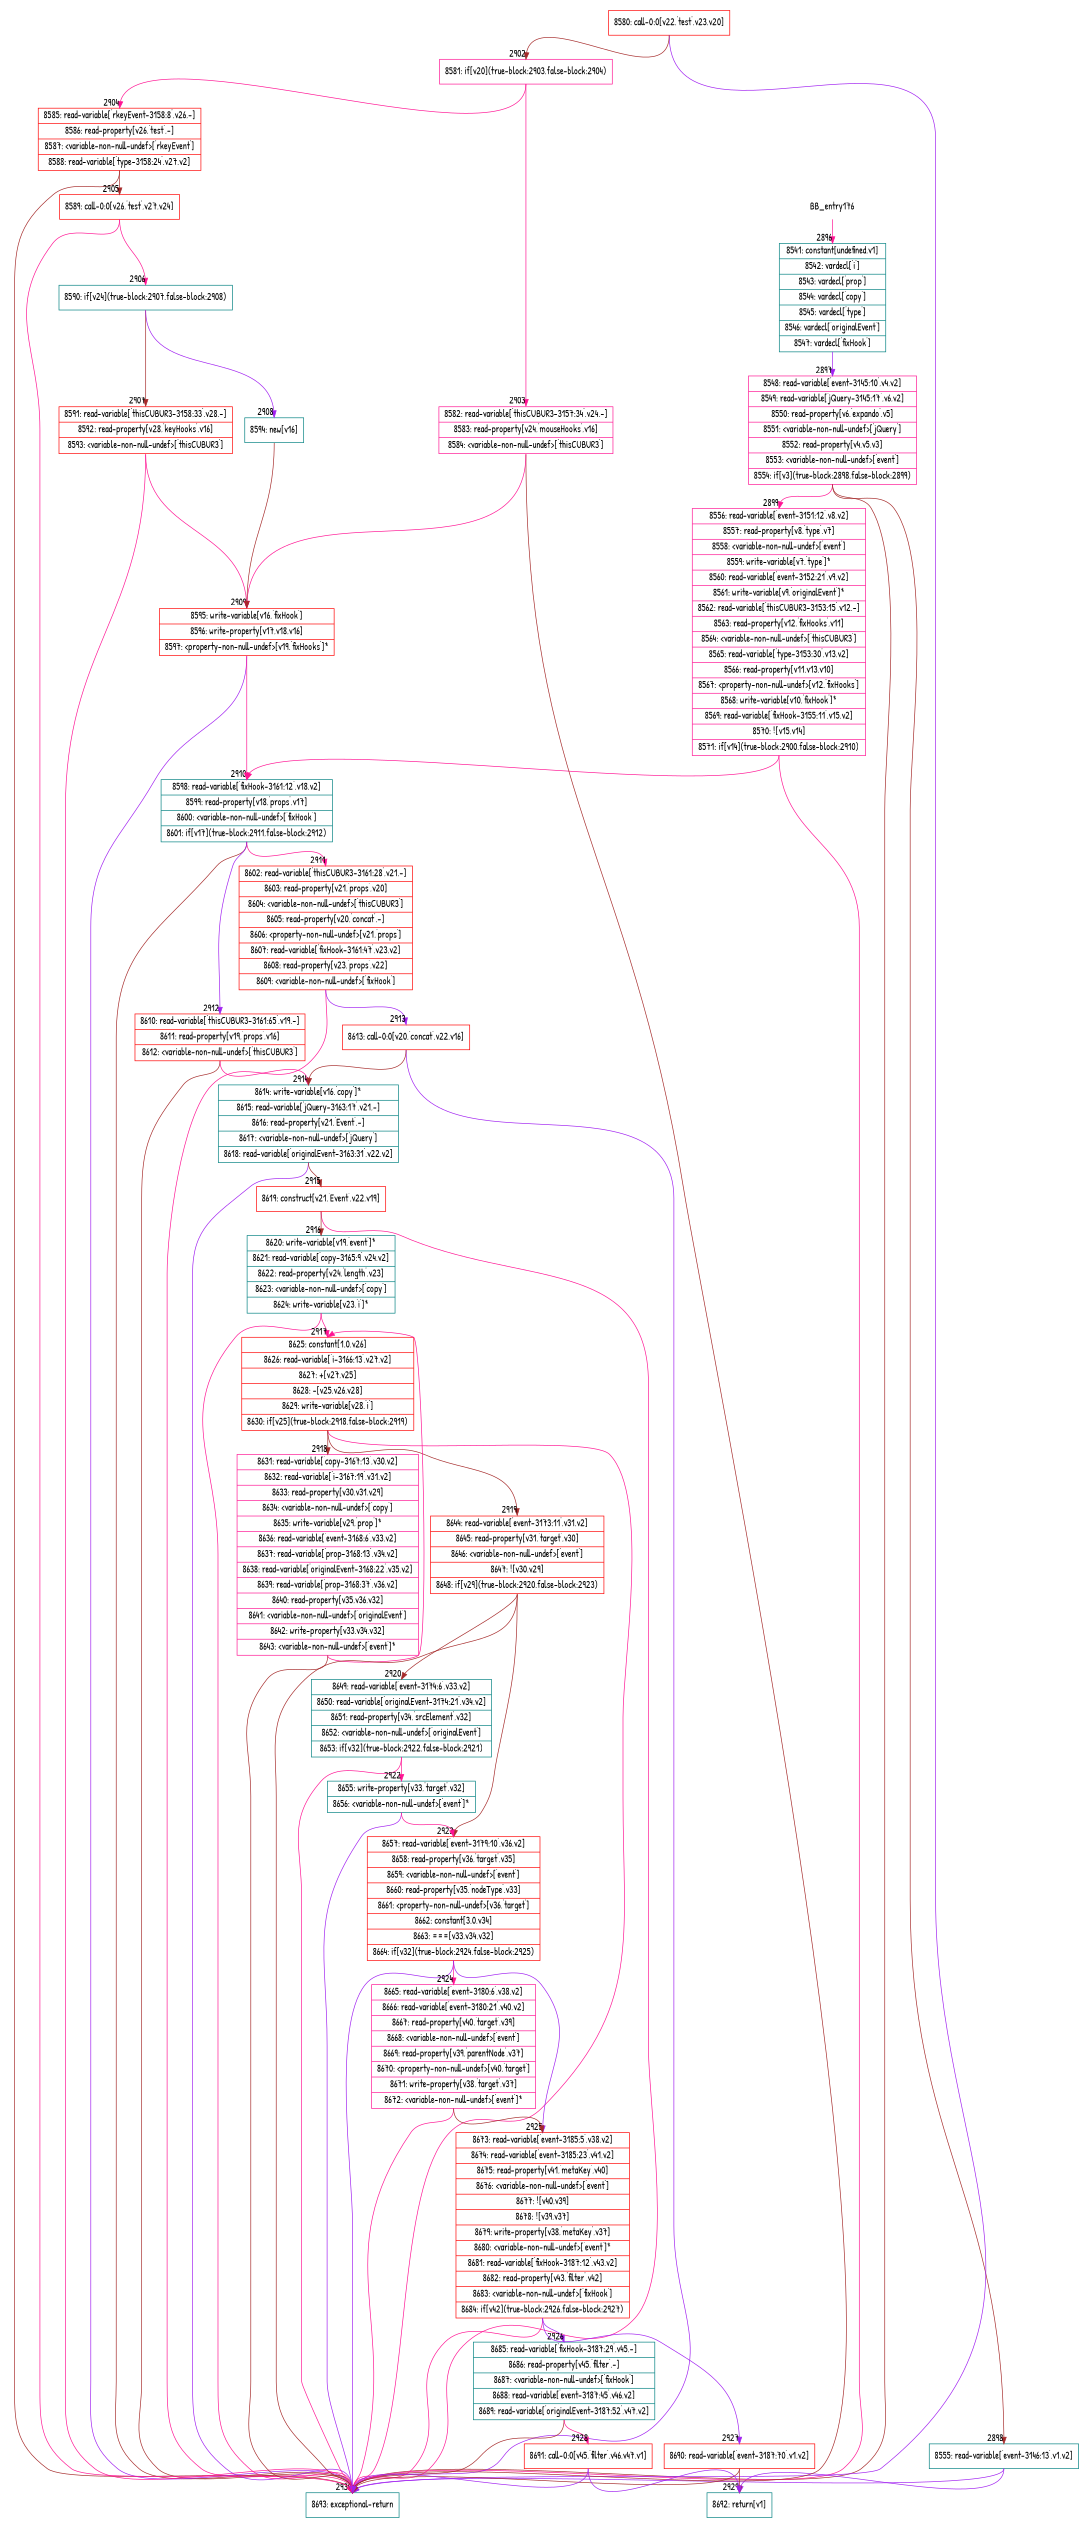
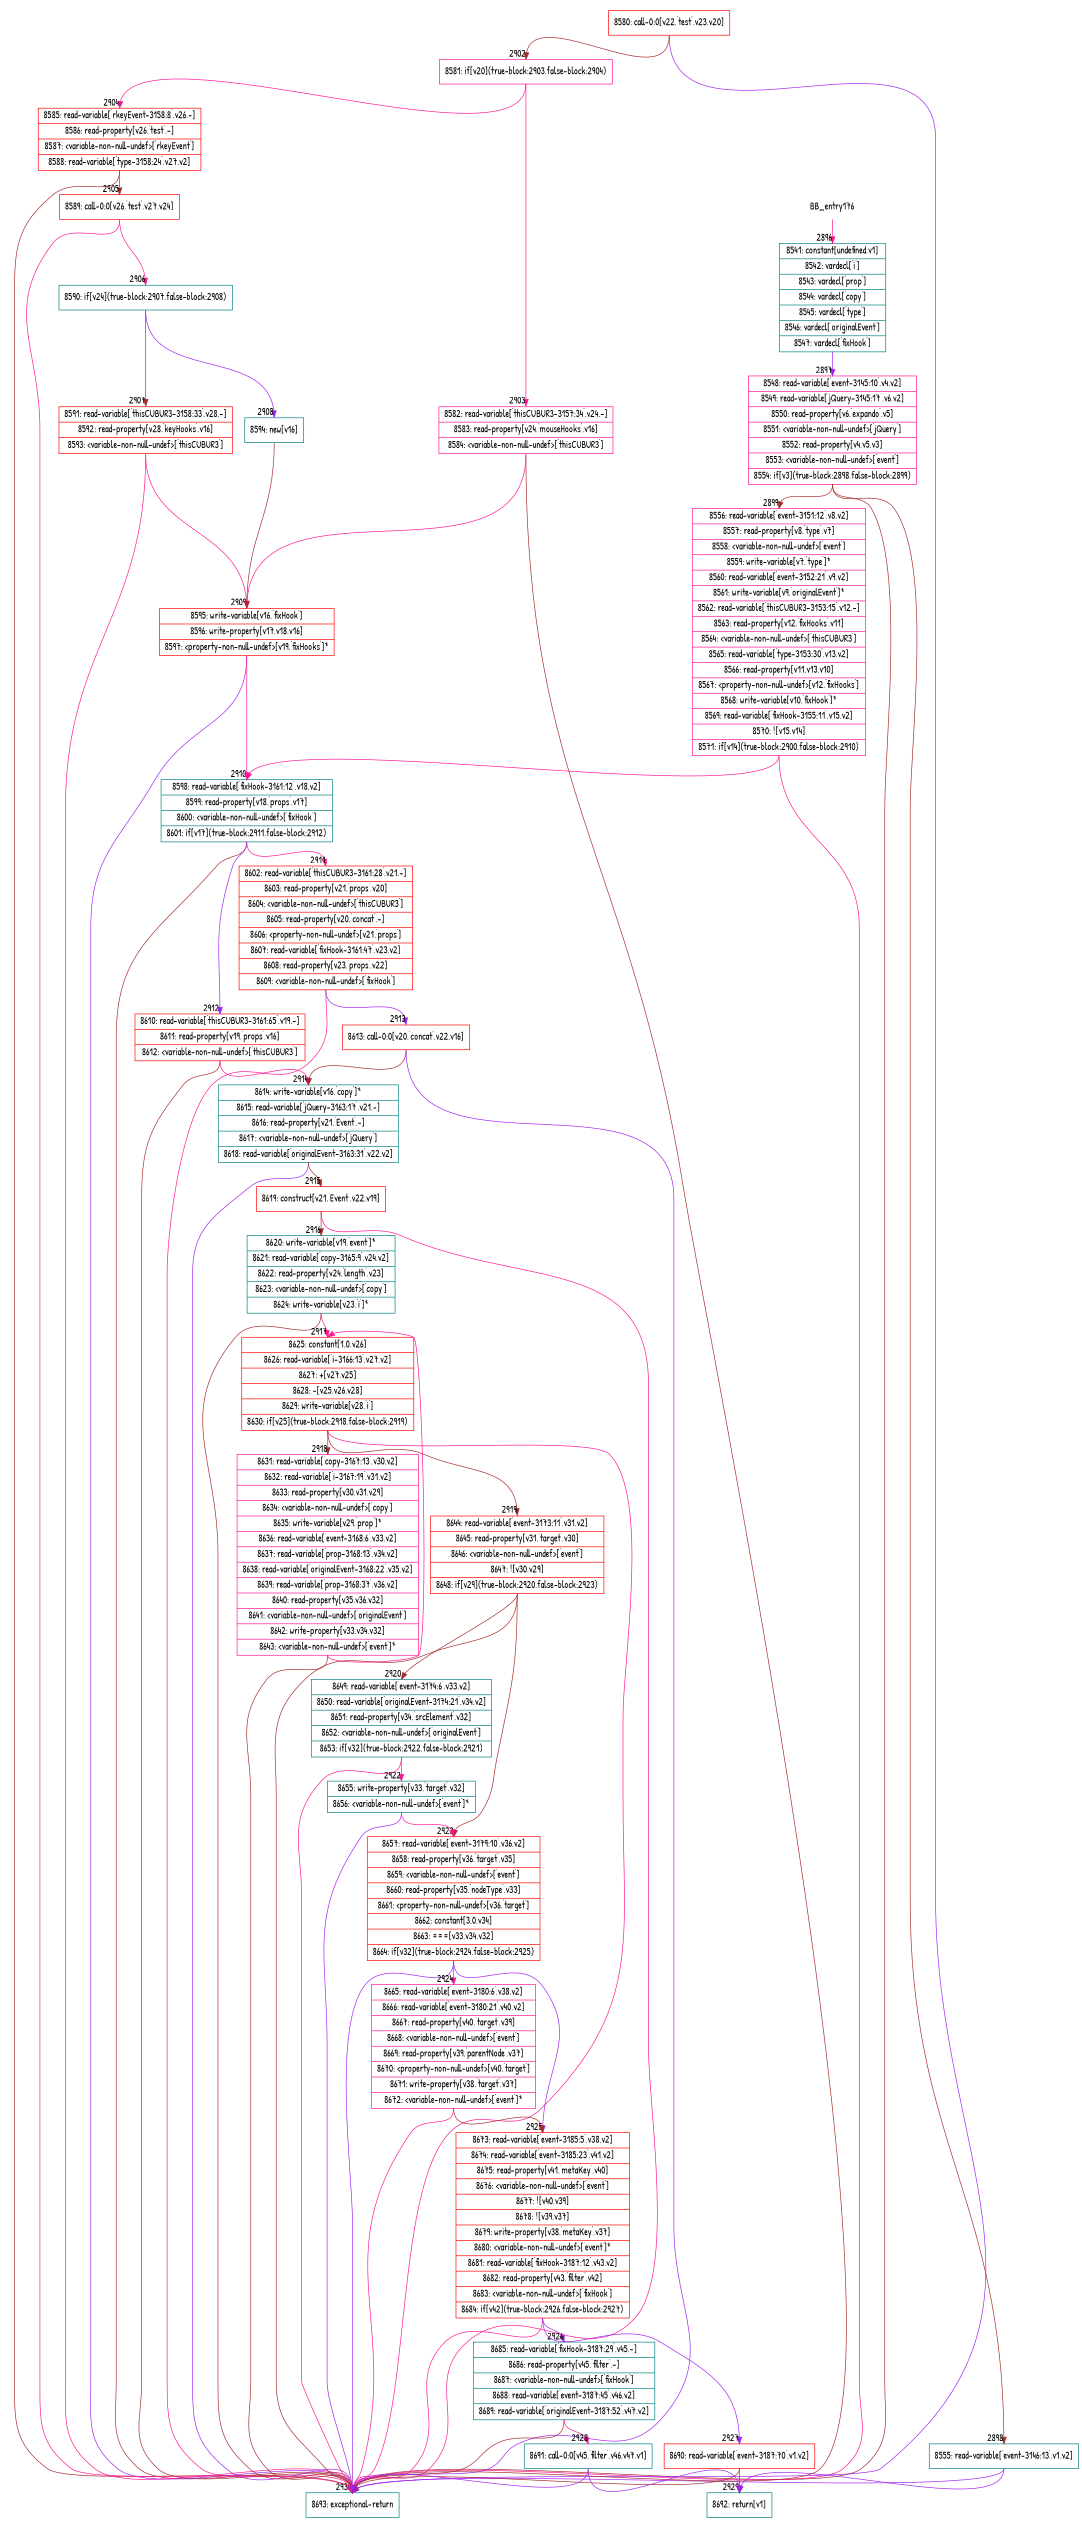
(809, 497) -> (809, 497)
(218, 1909) -> (218, 1909)
(588, 2456) -> (588, 2456)
